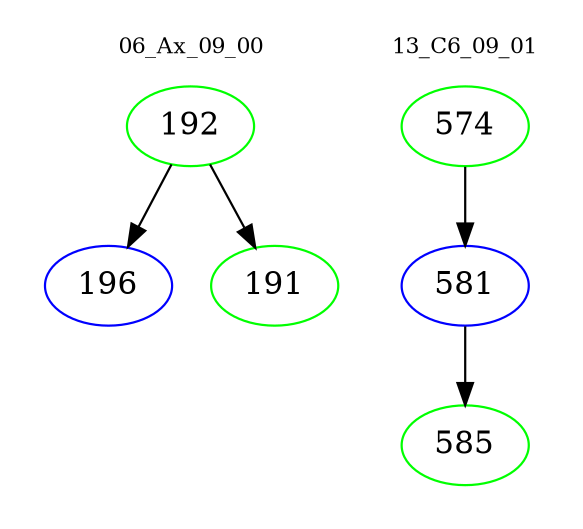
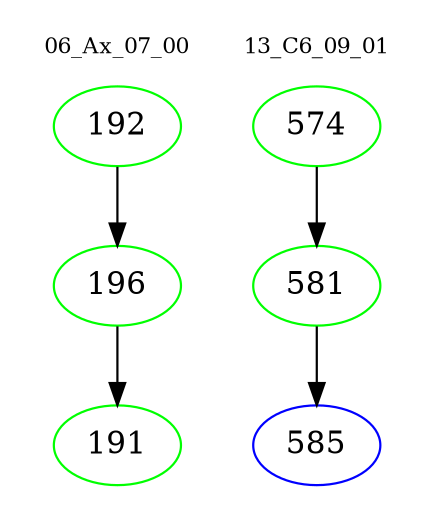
(192, 48) -> (117, 48)
(227, 196) -> (117, 355)
(109, 286) -> (117, 286)
(465, 286) -> (317, 286)
(465, 445) -> (317, 445)
